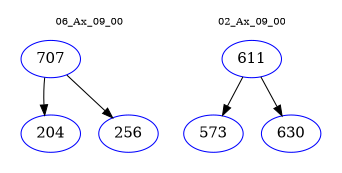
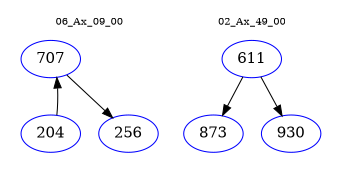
(252, 22) -> (252, 22)
(44, 91) -> (58, 102)
(213, 134) -> (213, 134)
(291, 134) -> (291, 134)
